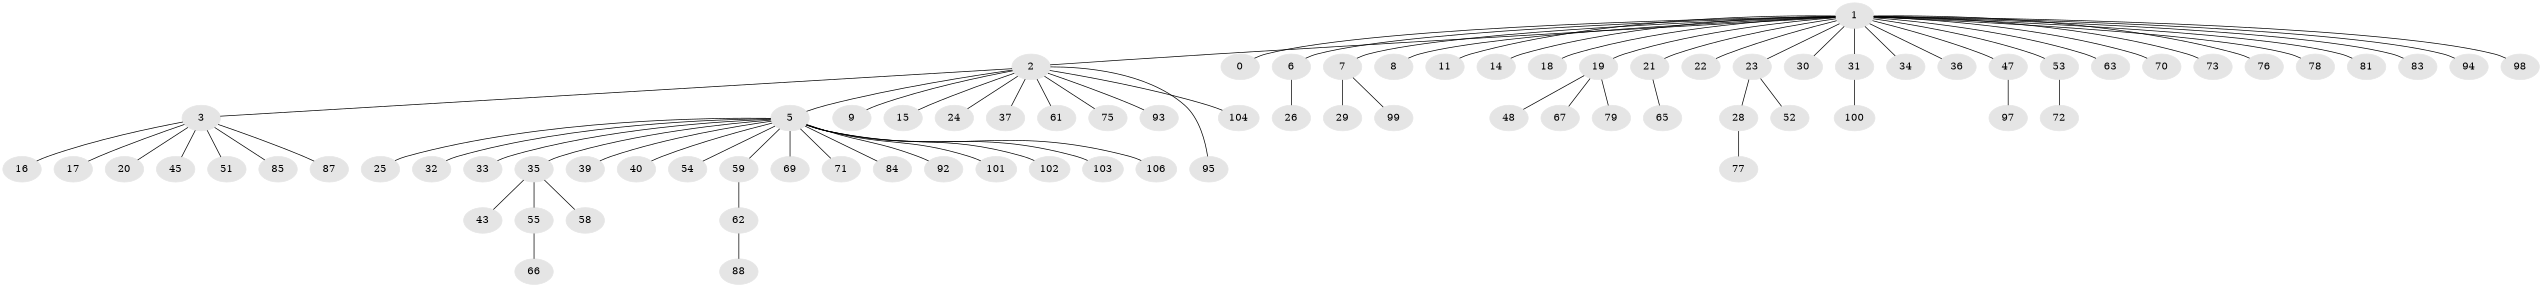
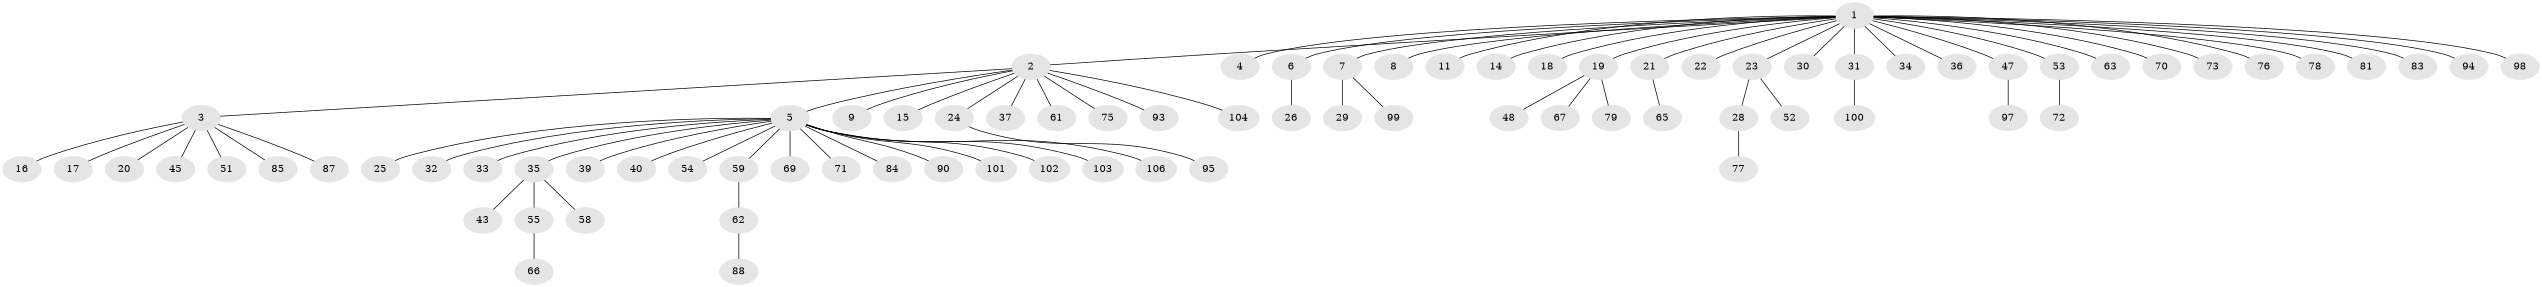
(1240, 67) -> (1240, 67)
(1148, 84) -> (1093, 144)
(944, 169) -> (944, 169)
